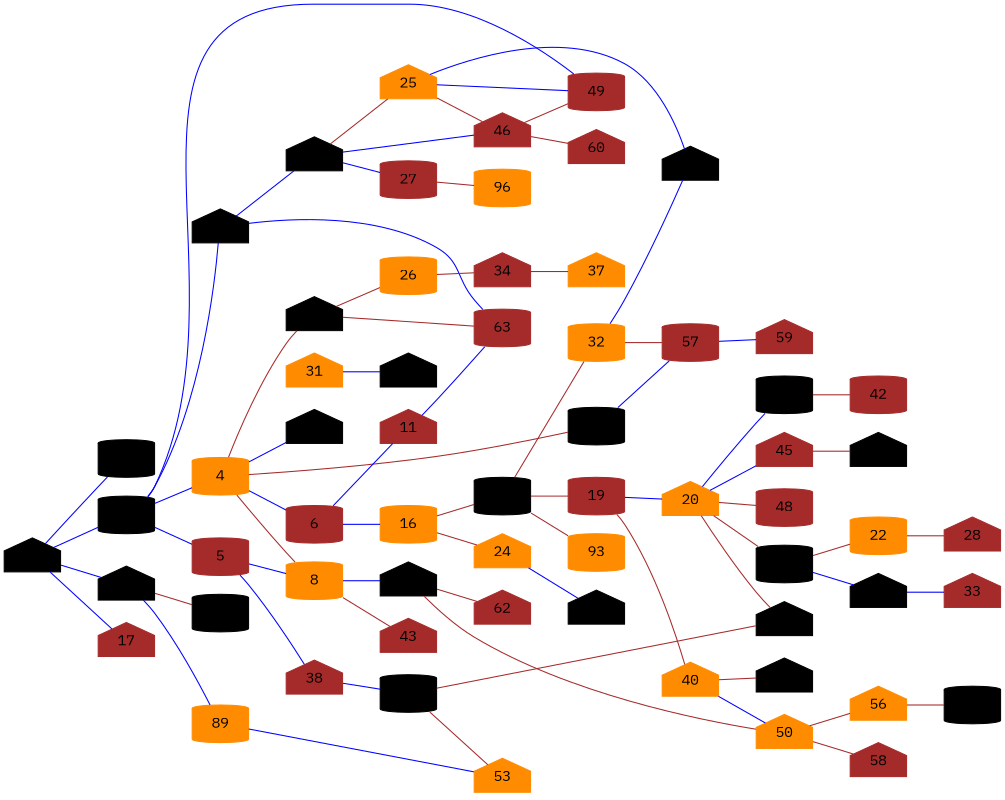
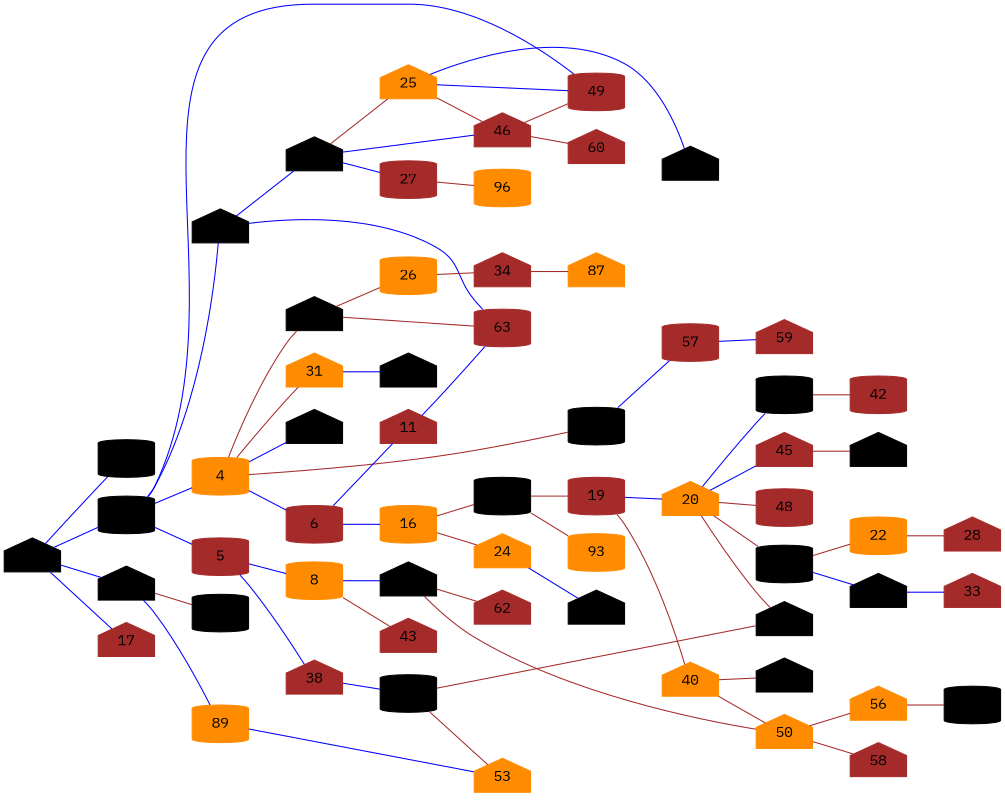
(596, 272) -> (596, 272)
(596, 343) -> none
(265, 529) -> (267, 422)
(742, 710) -> (742, 710)
